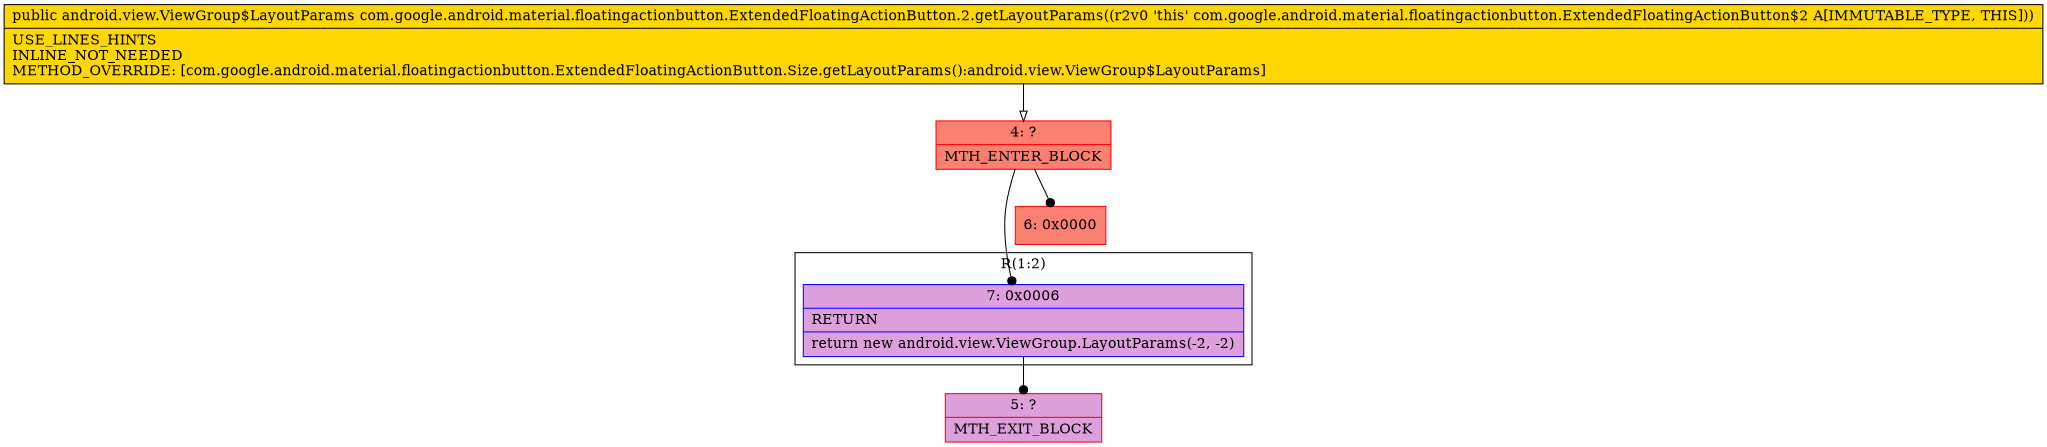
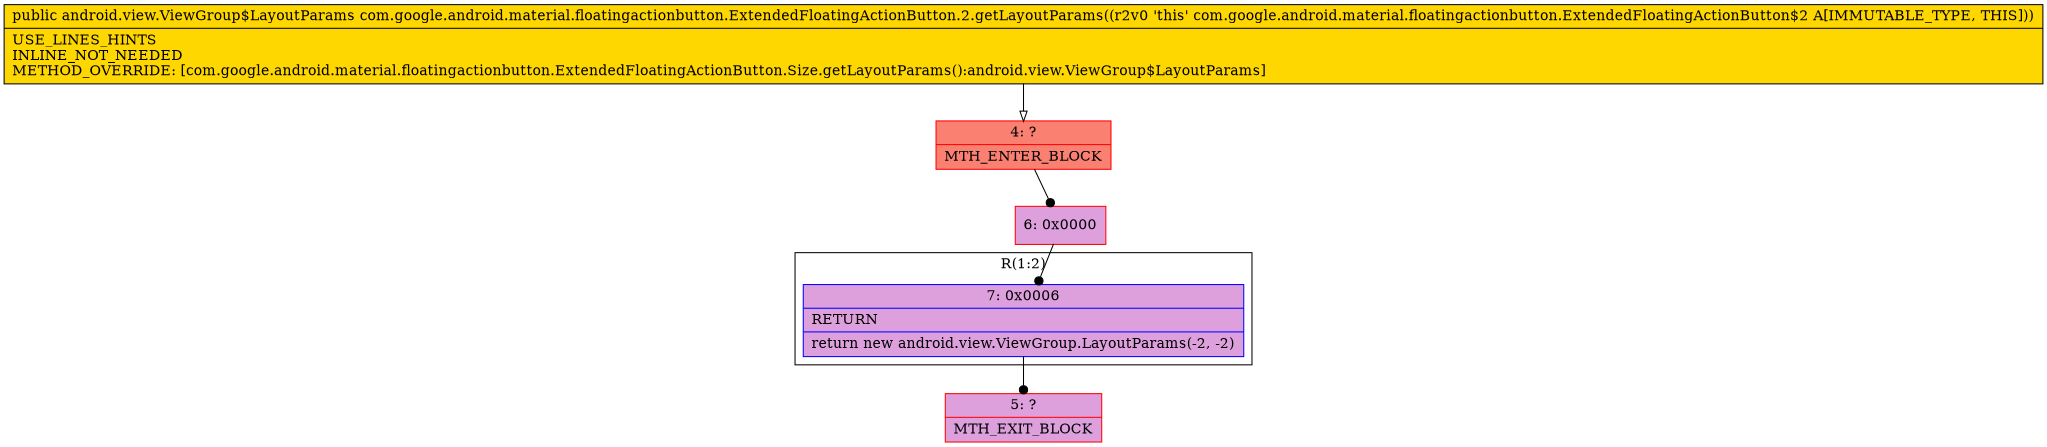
(1005, 222) -> (1047, 260)
(1061, 225) -> (1061, 225)
